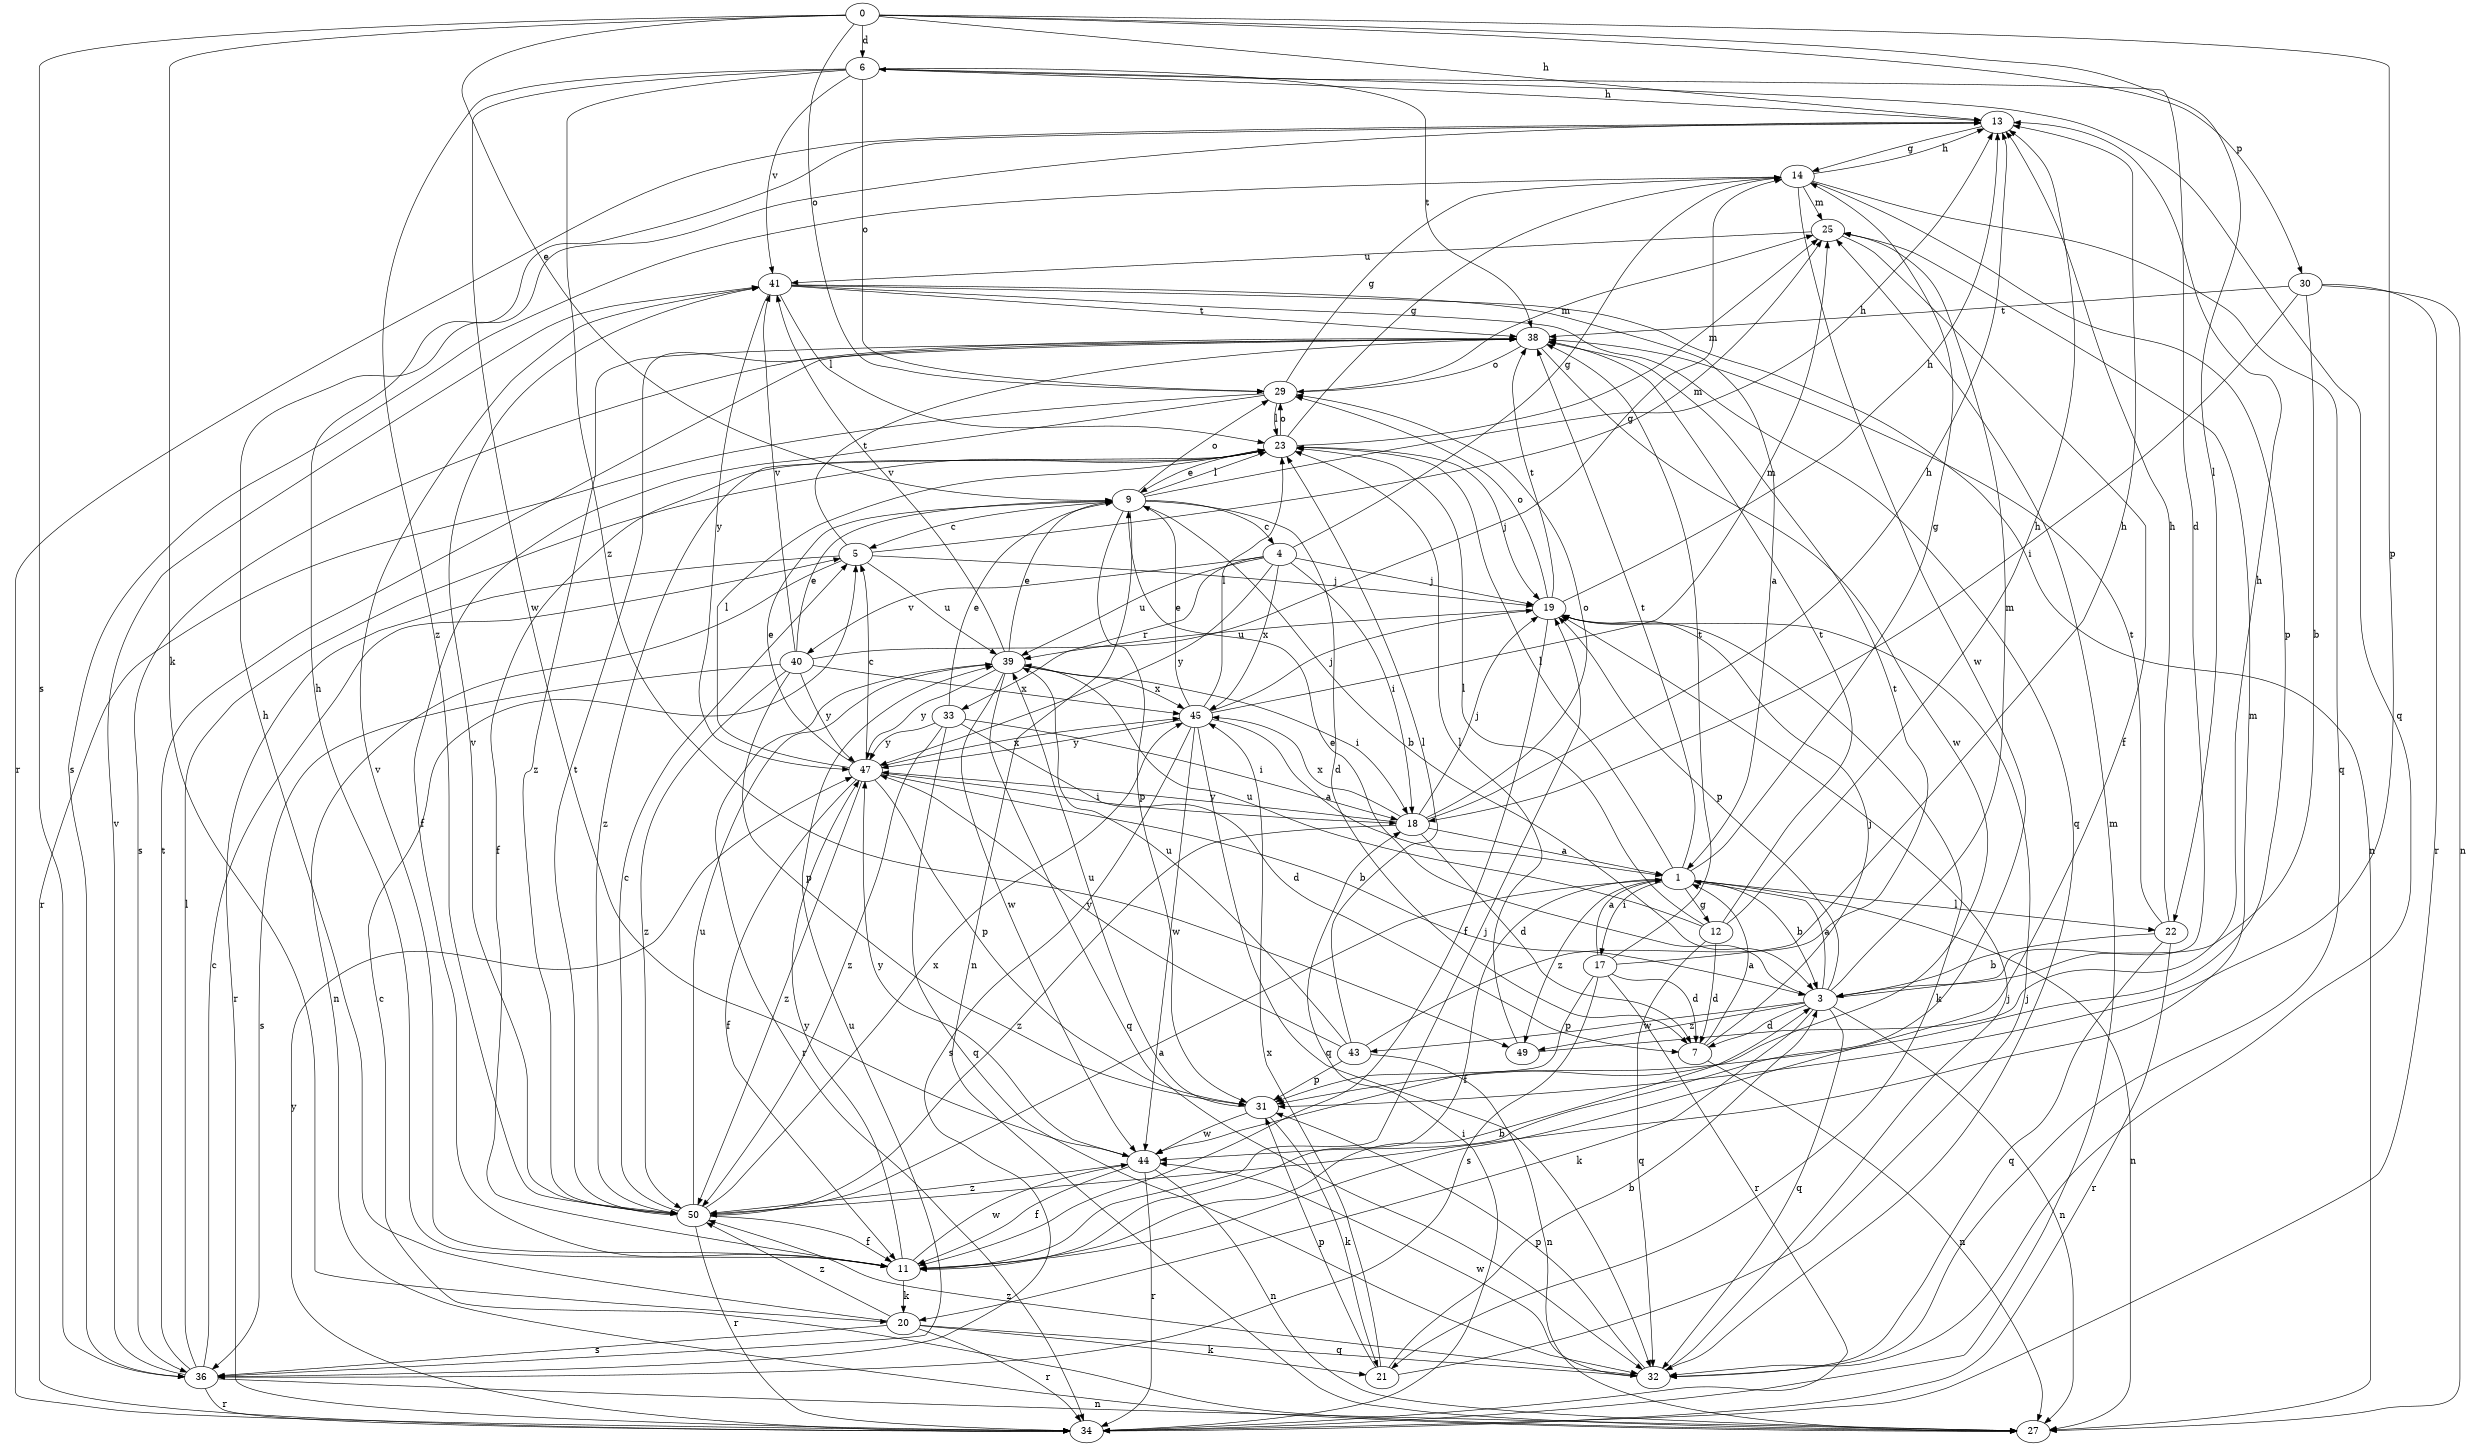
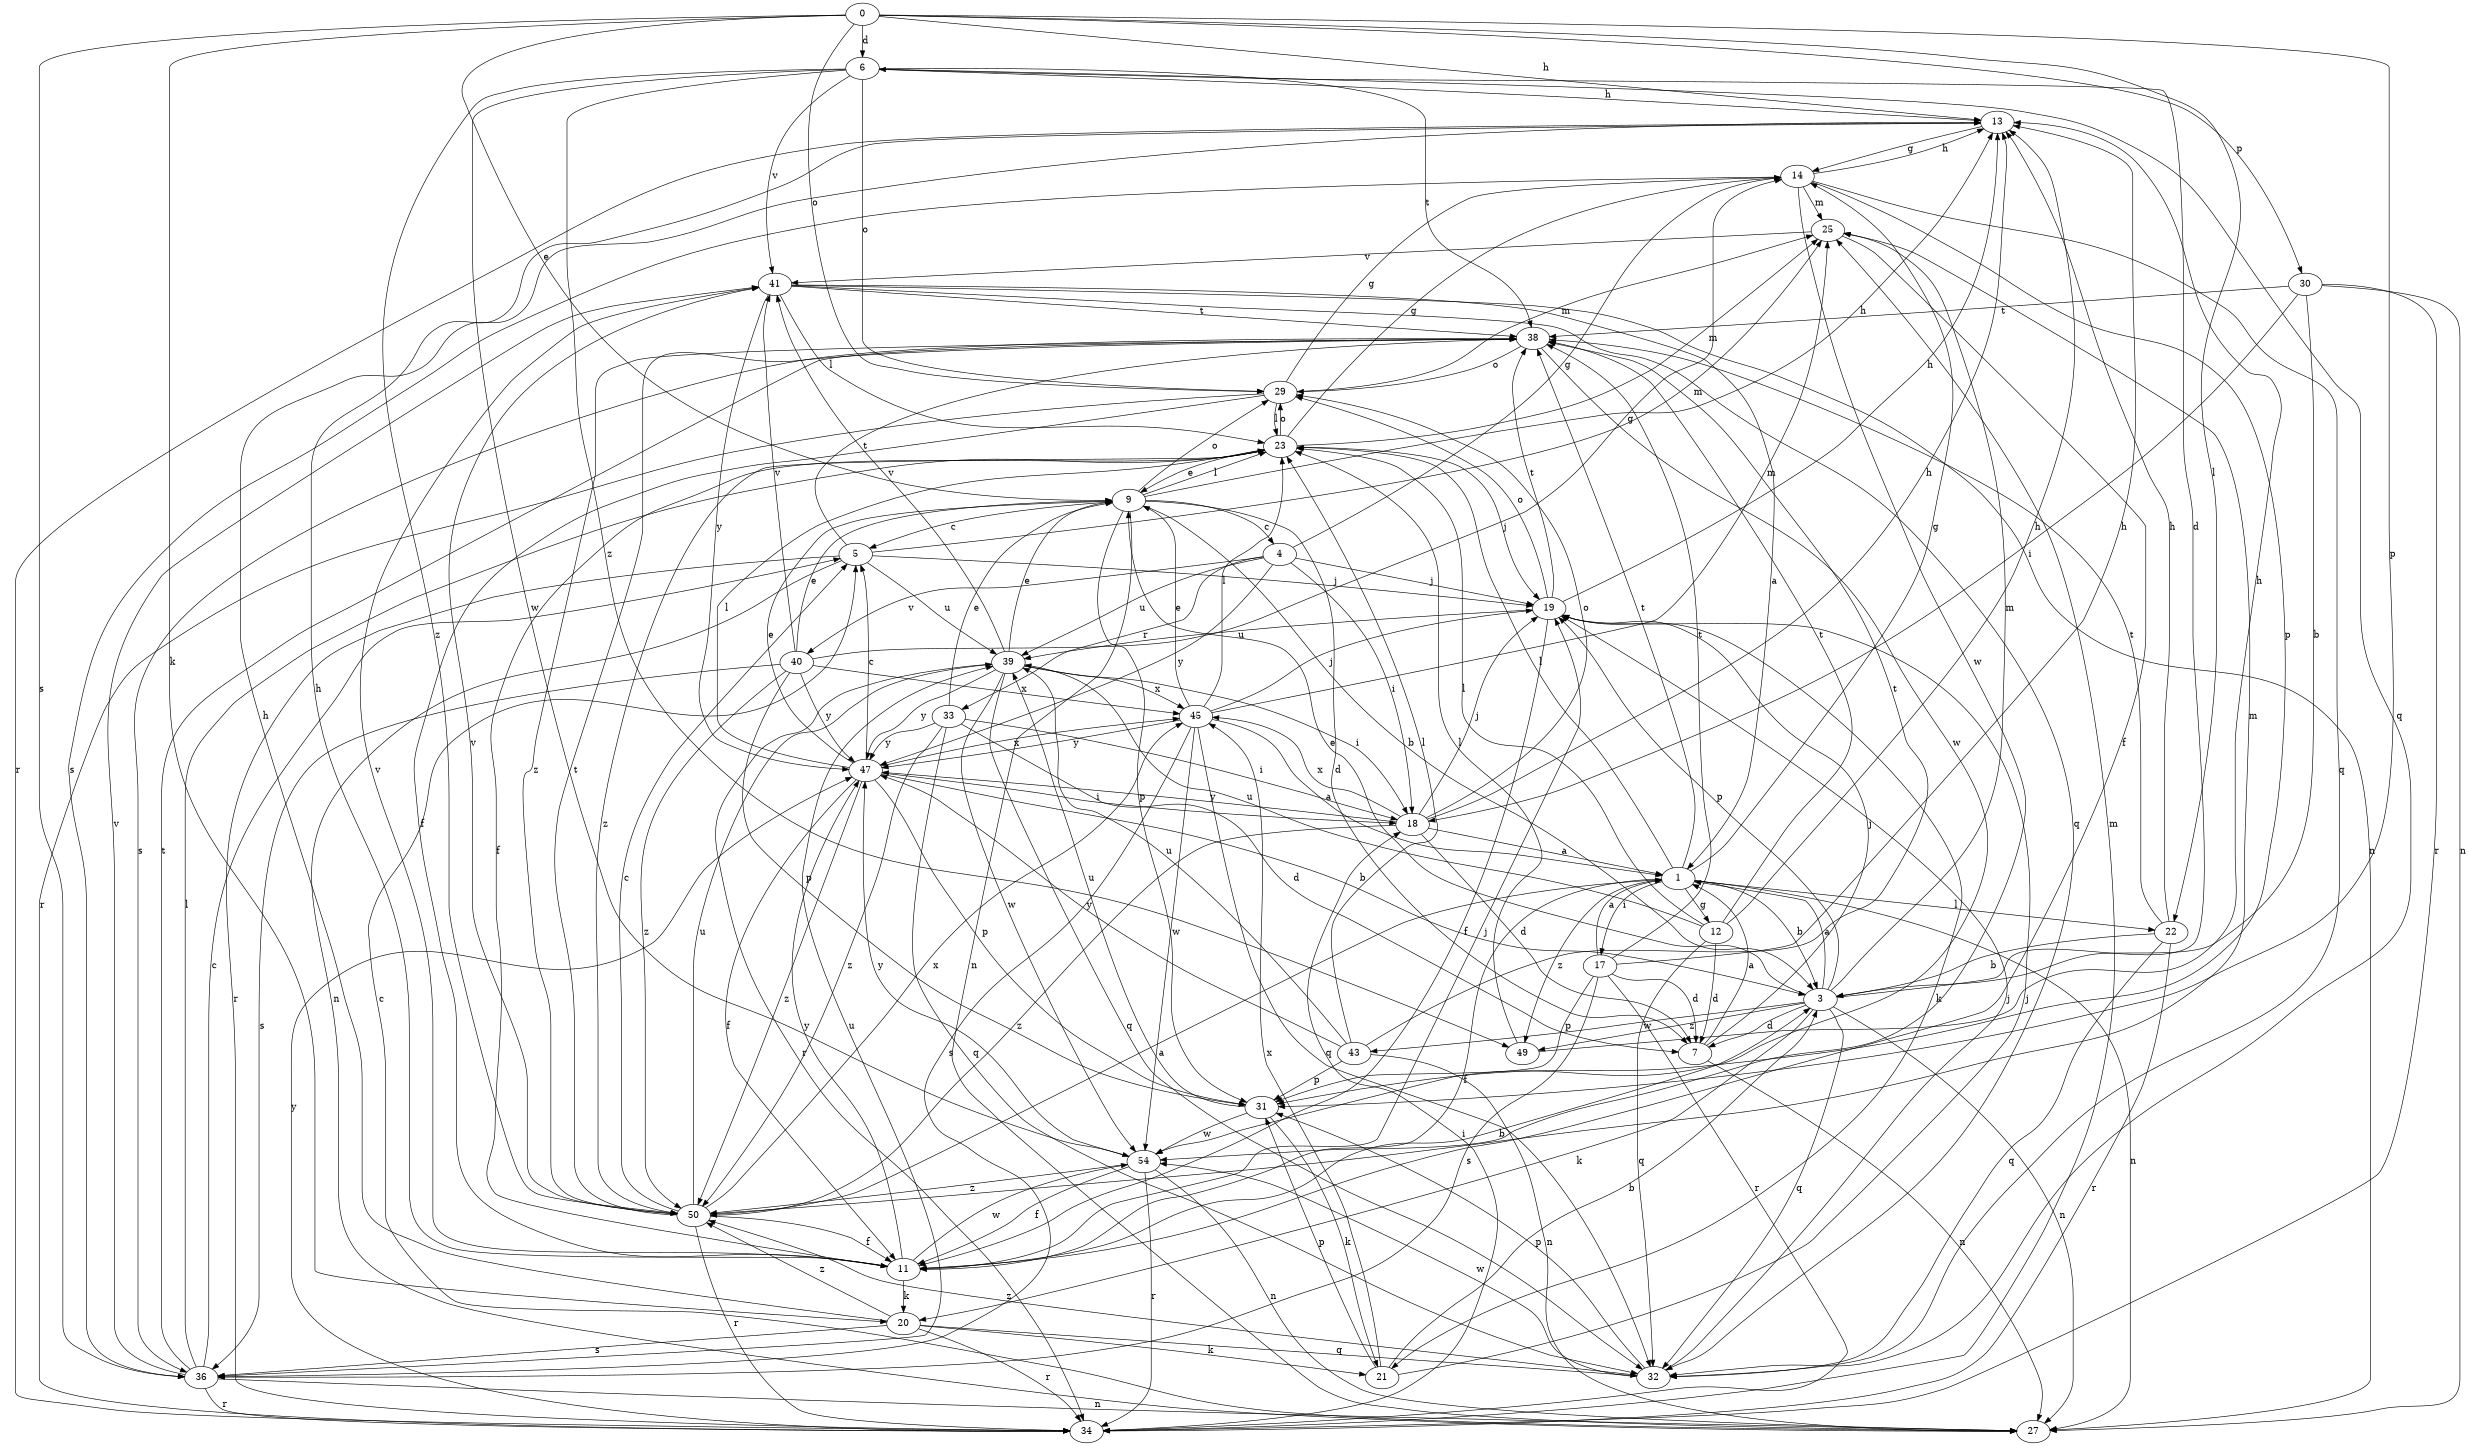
(1368, 257) -> (1368, 257)
(1257, 646) -> none
(1144, 1162) -> (1144, 1162)
